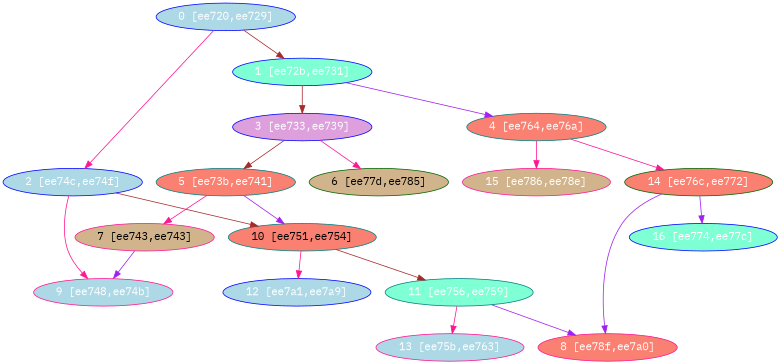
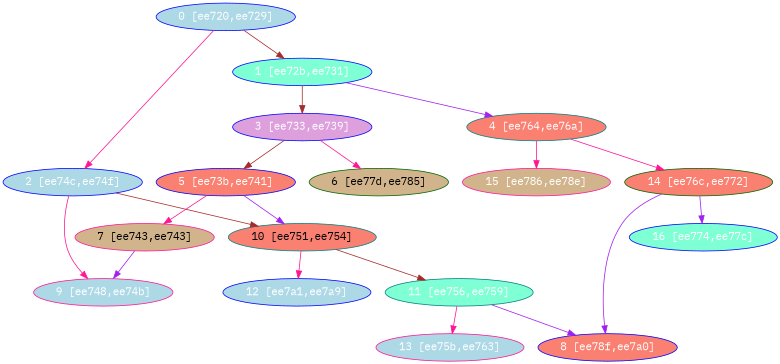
(226, 182) -> (226, 182)
(608, 347) -> (608, 347)
